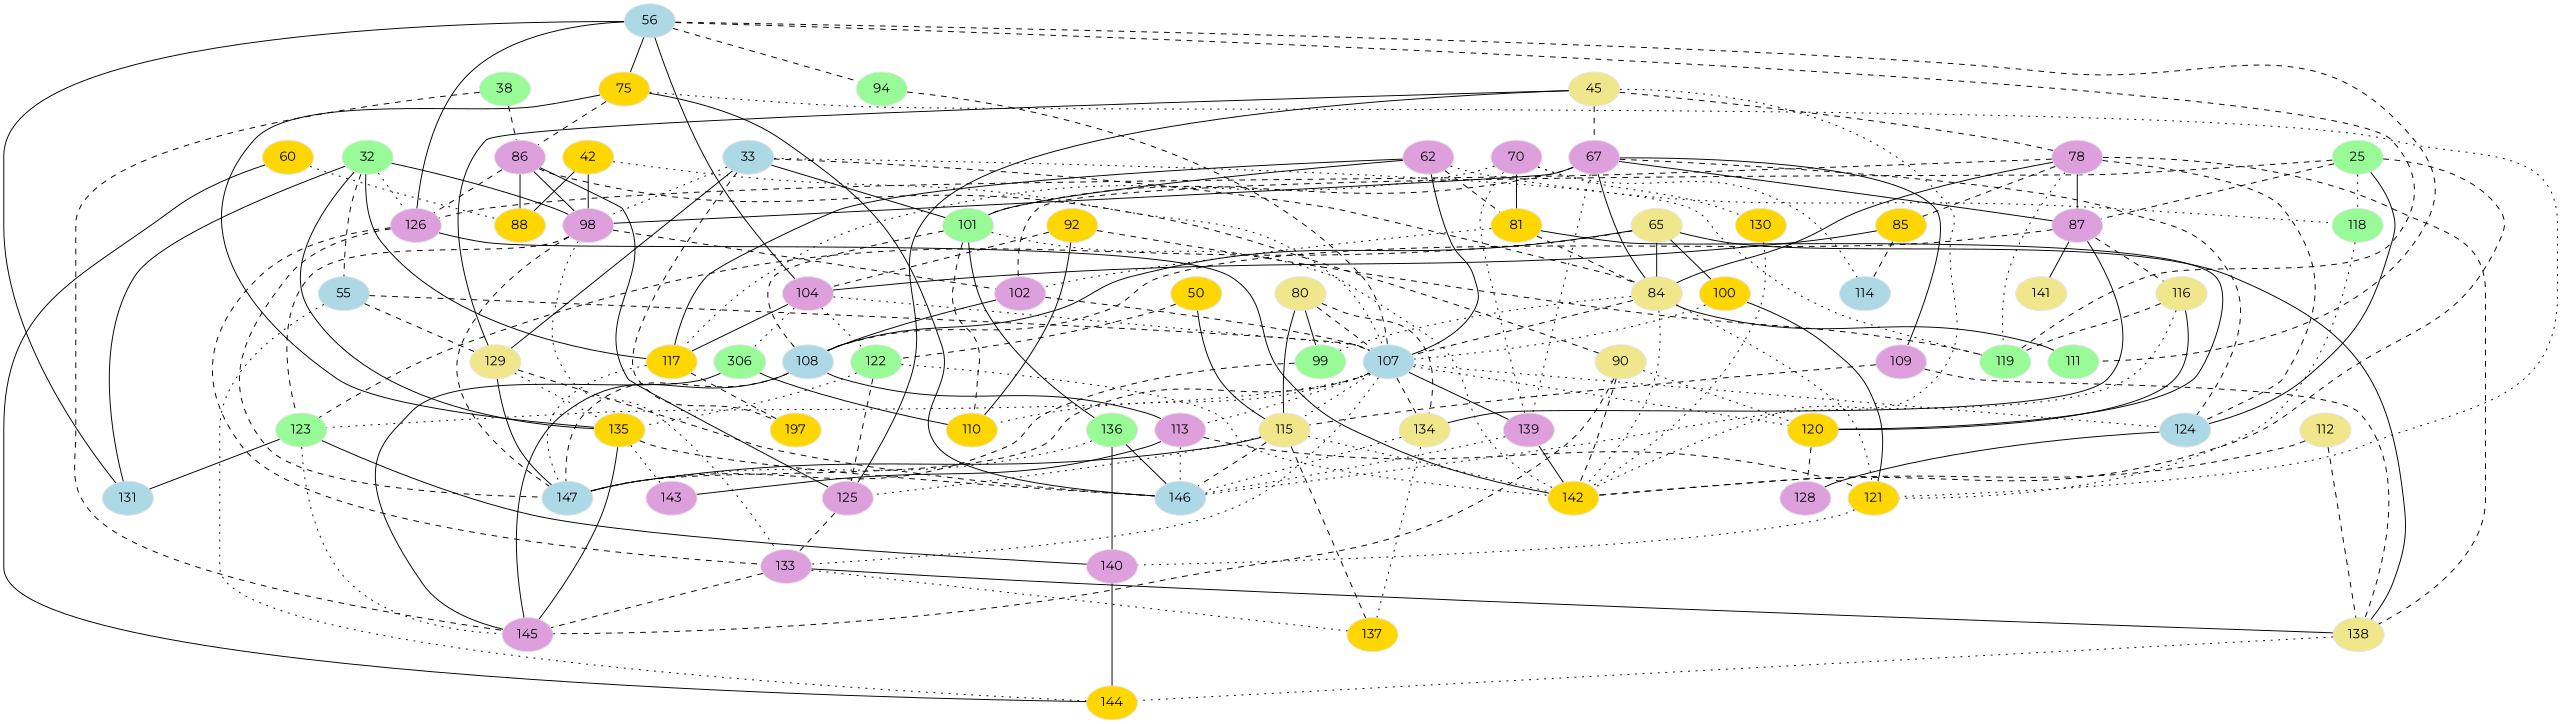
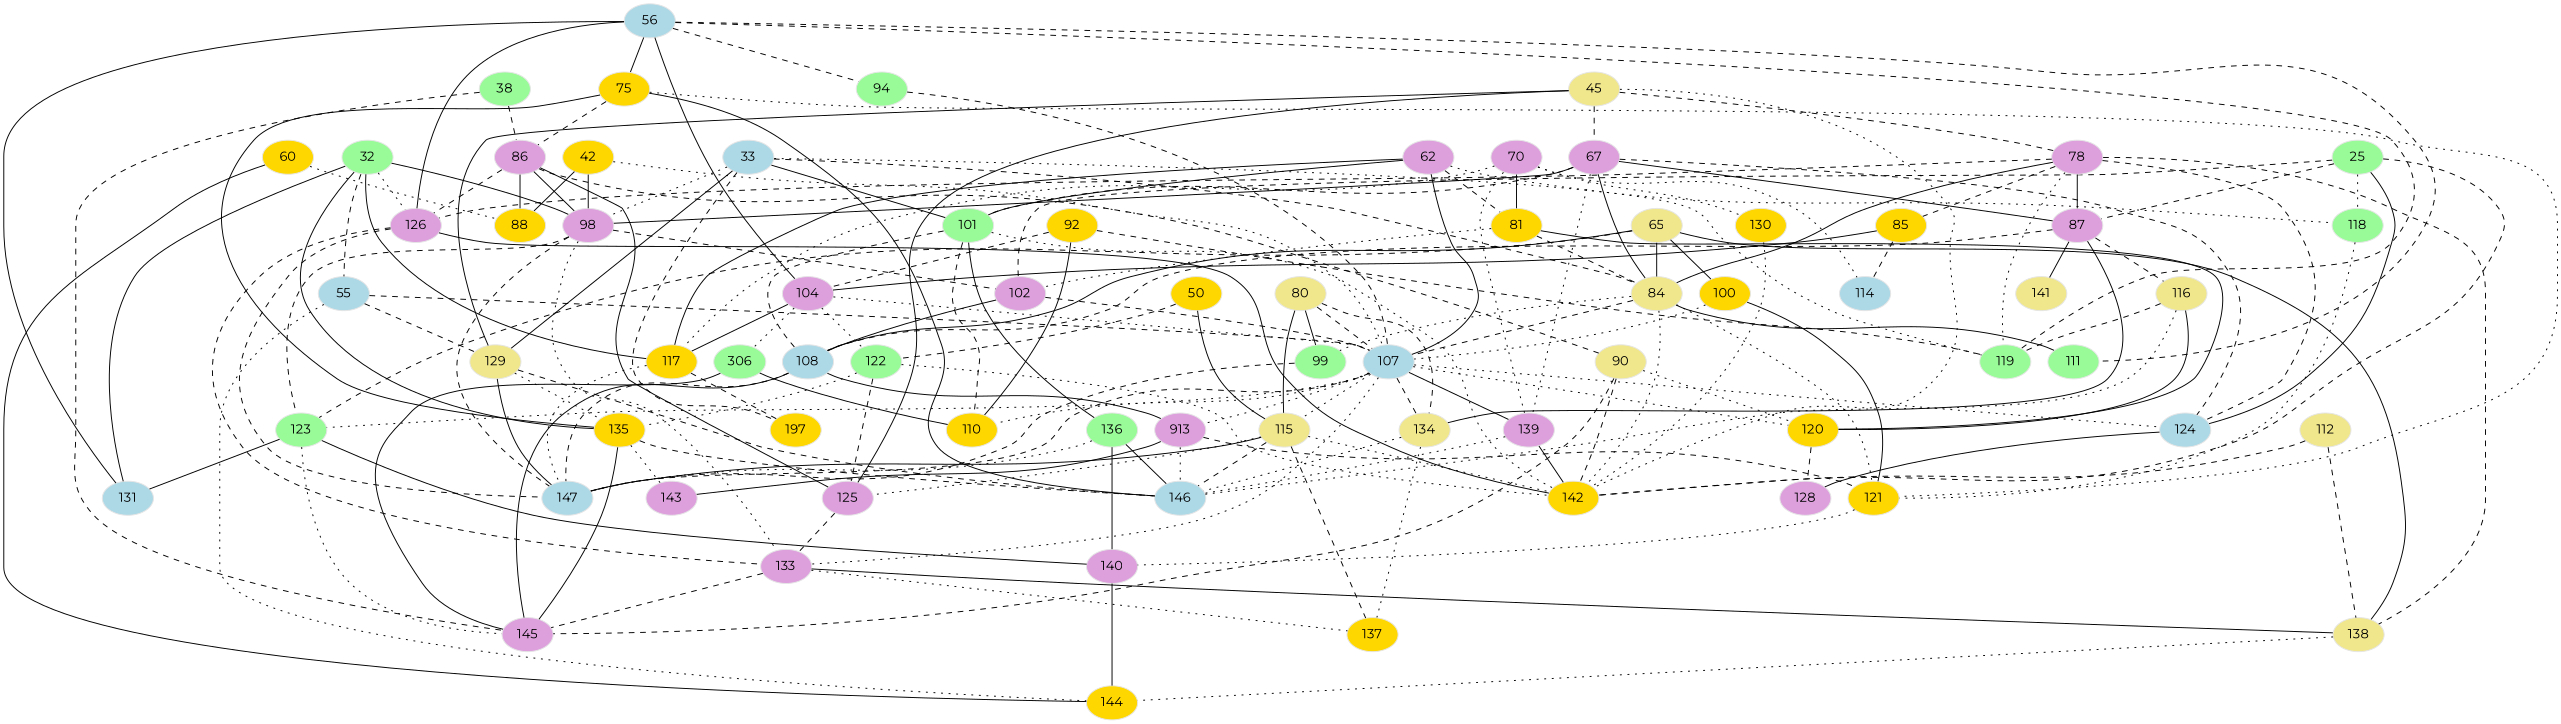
(1901, 362) -> none
(1180, 430) -> (1180, 430)
